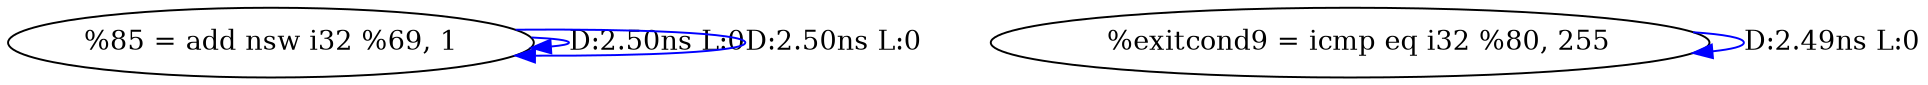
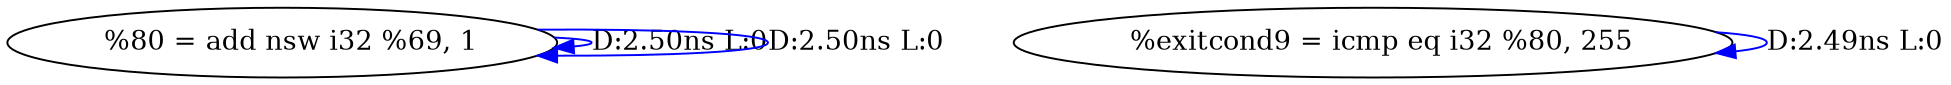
(271, 43) -> (282, 43)
